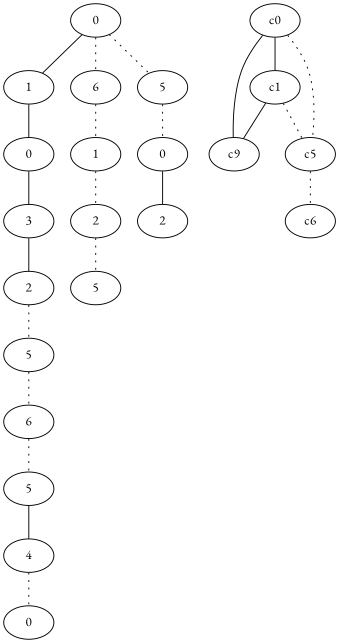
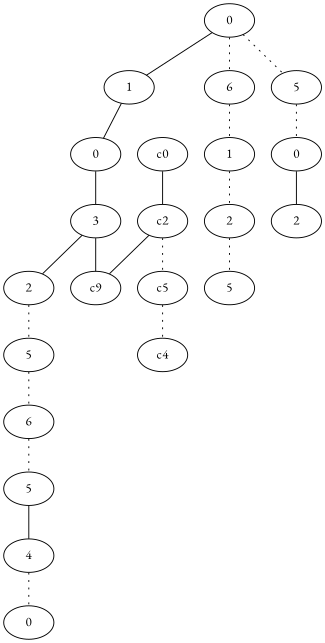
(238, 83) -> (96, 255)
(312, 83) -> none
(275, 87) -> (163, 221)
(310, 221) -> (163, 355)
